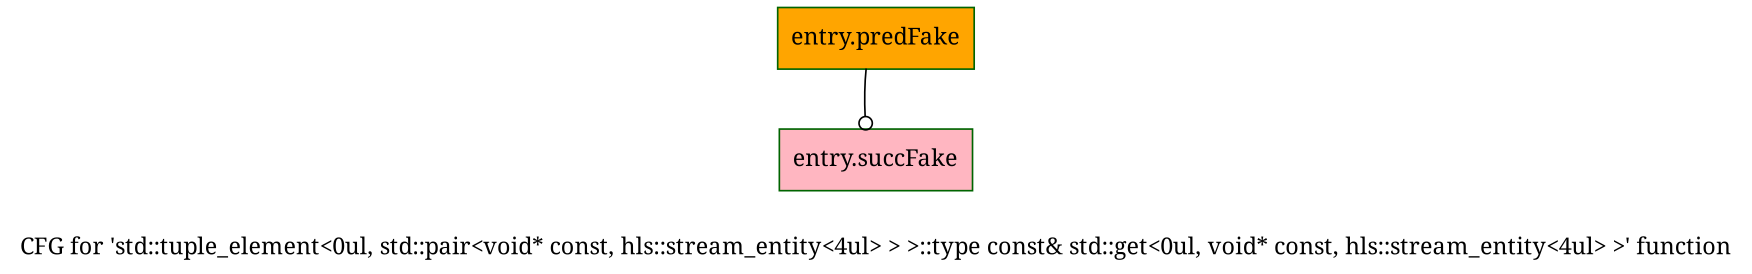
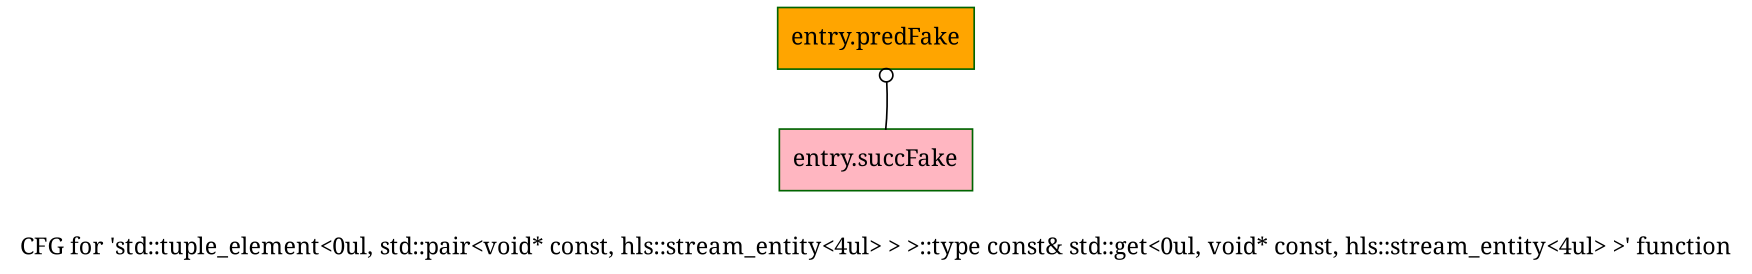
(865, 93) -> (887, 106)
